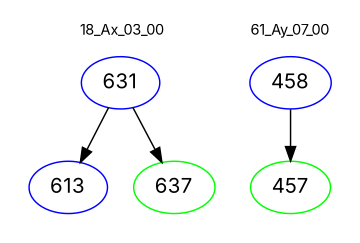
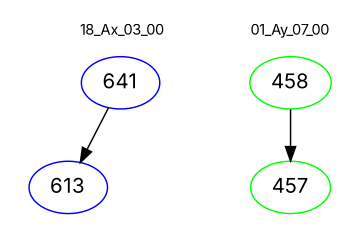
(291, 31) -> (291, 31)
(121, 83) -> (121, 83)
(291, 83) -> (291, 83)
(174, 187) -> none
